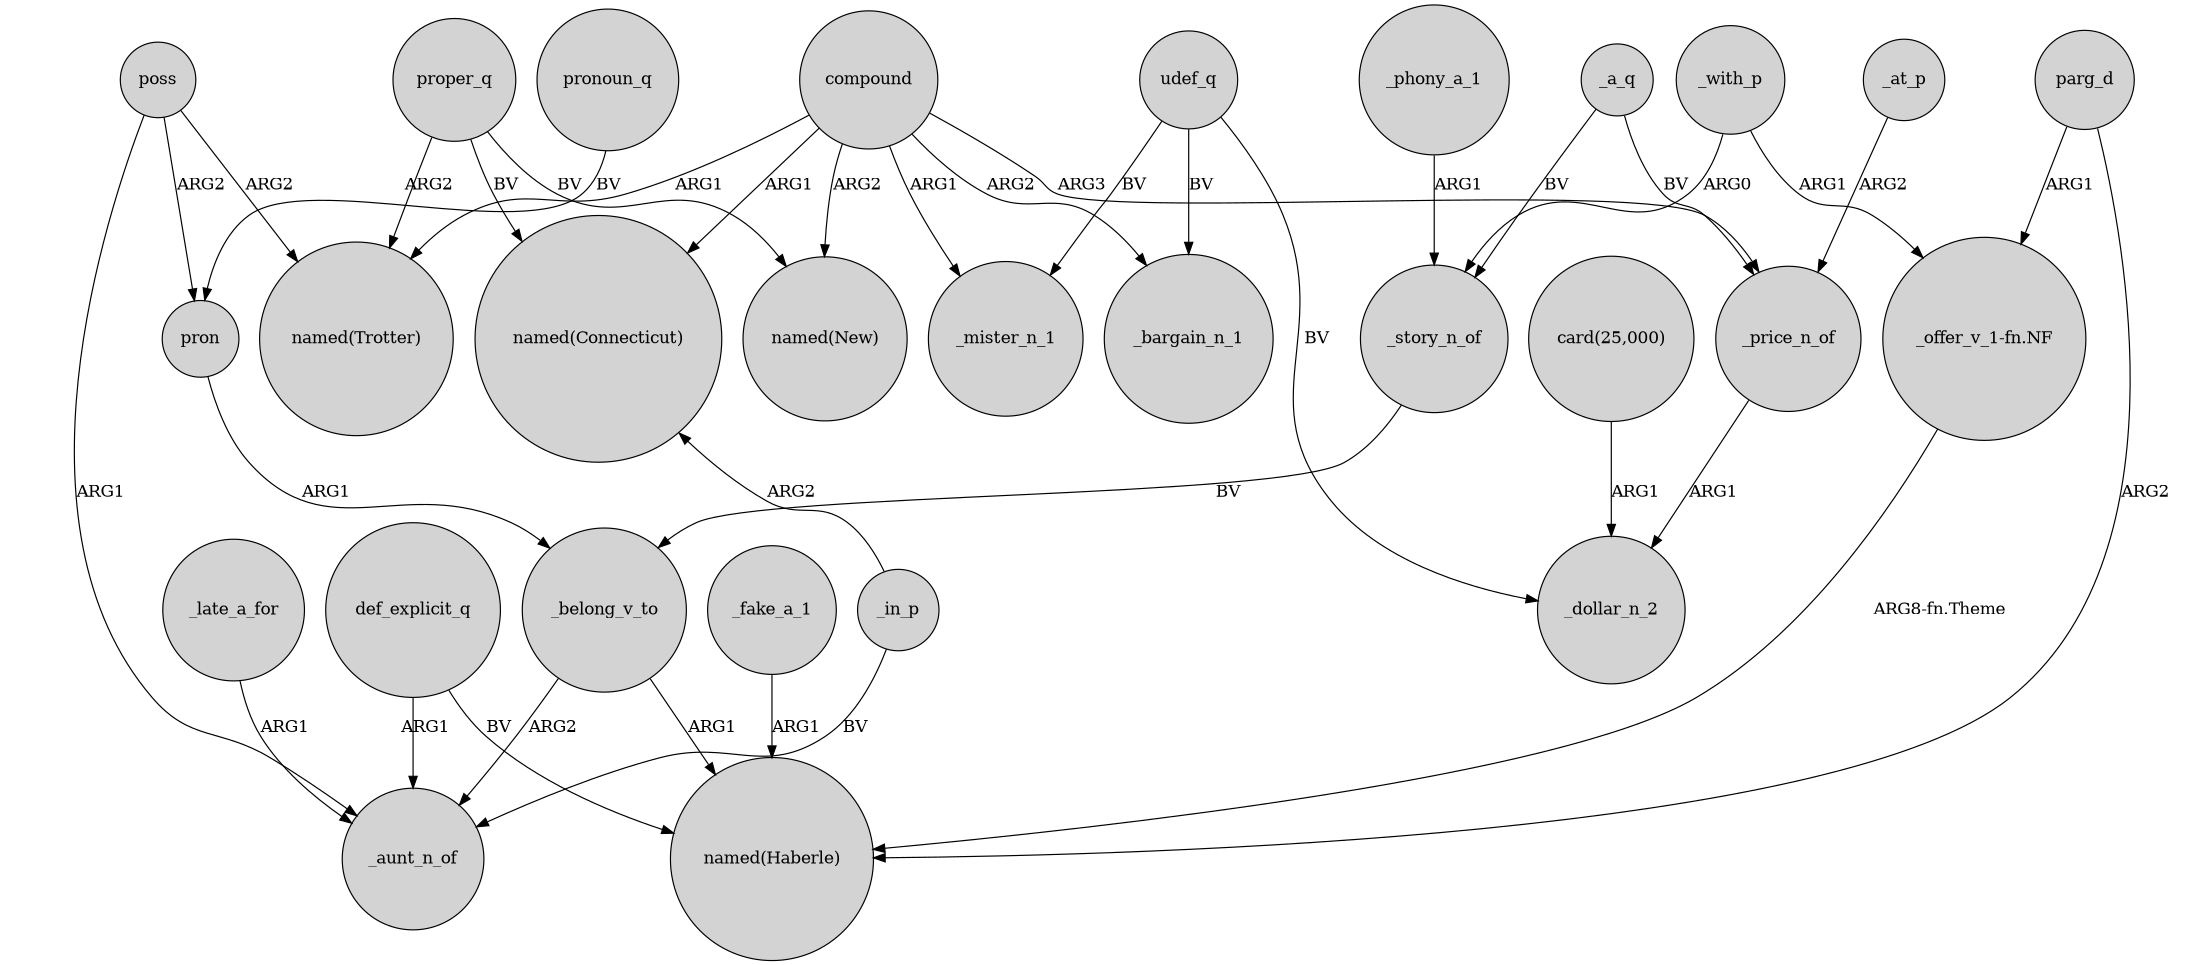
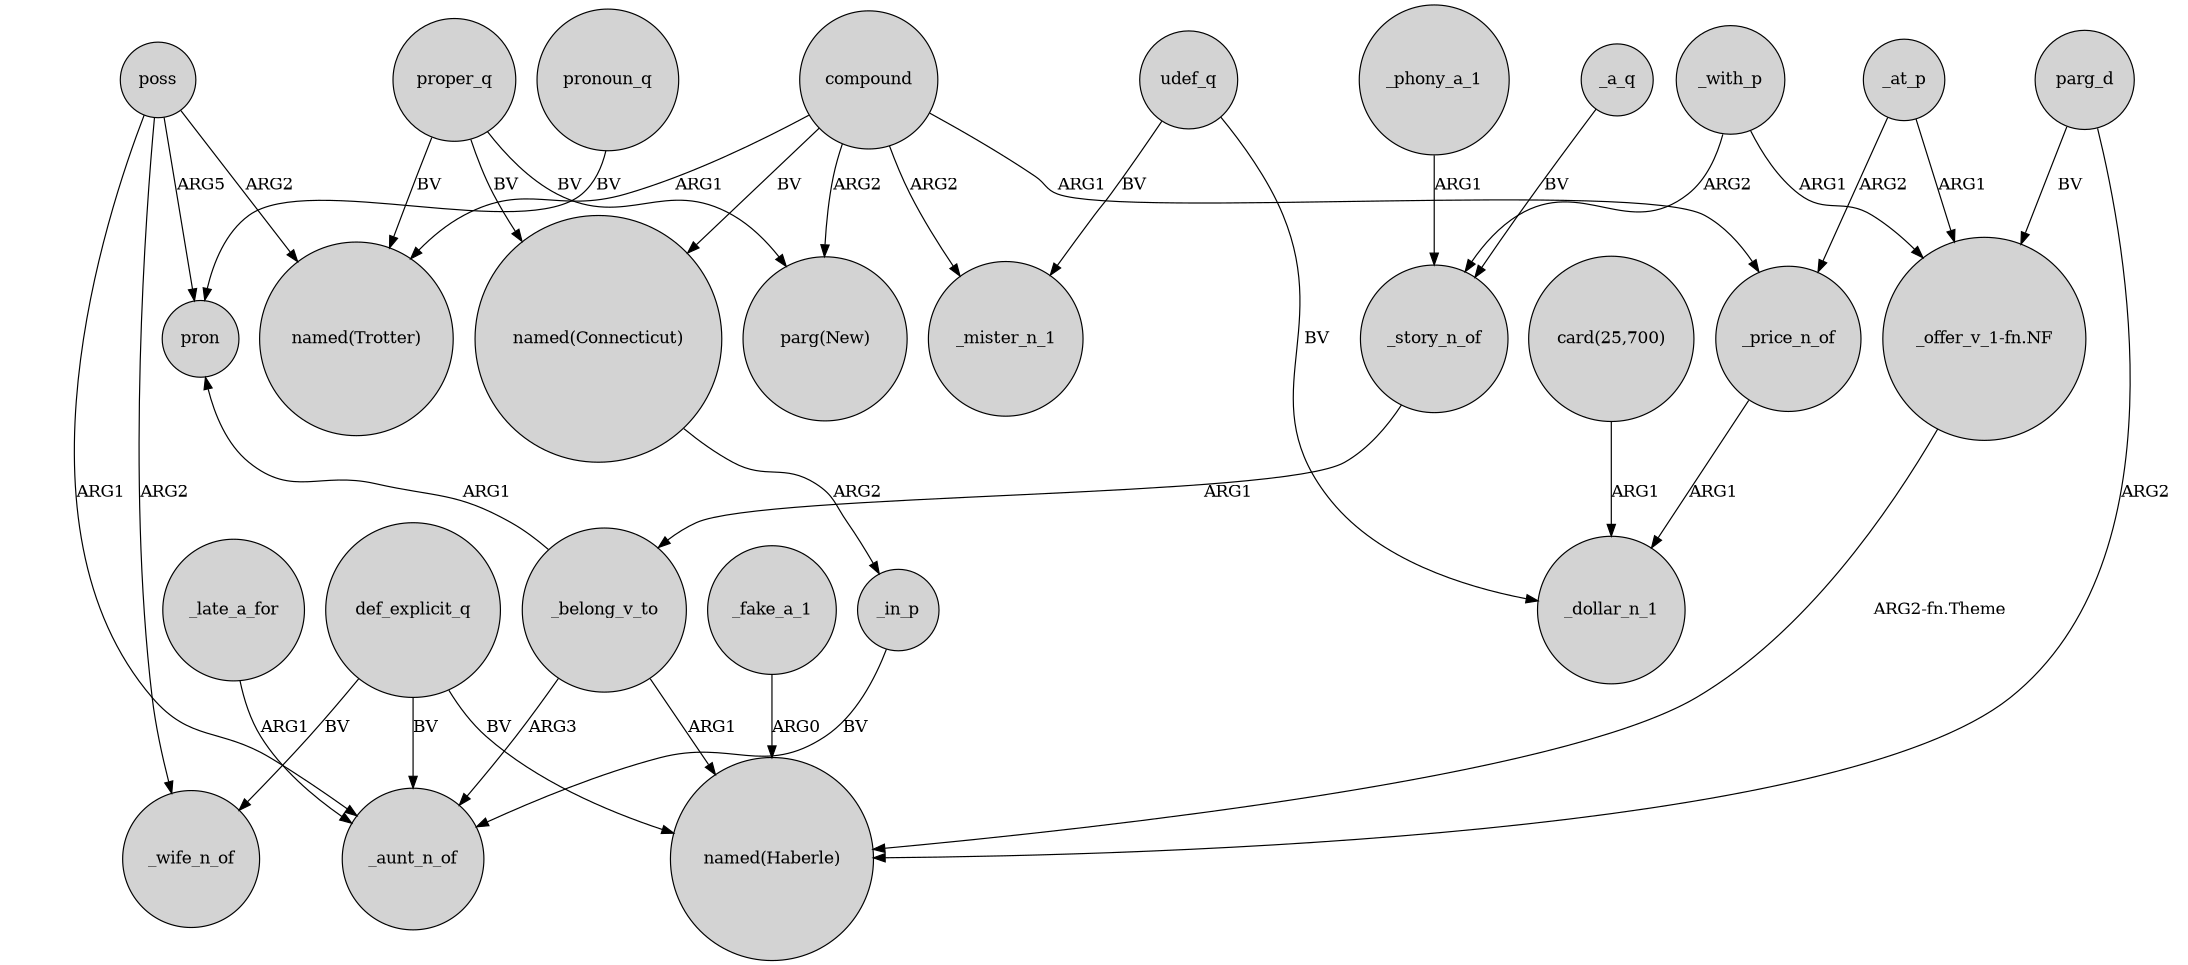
none -> (1933, 175)
(201, 185) -> (201, 185)
(429, 185) -> (429, 185)
(789, 185) -> (789, 185)
(934, 185) -> (934, 185)
(1082, 185) -> (1082, 185)
(1728, 185) -> (1728, 185)
(2070, 185) -> (2070, 185)
(1665, 195) -> none
(825, 339) -> (825, 339)
(1189, 339) -> none
(1611, 339) -> (1611, 339)
(1228, 492) -> (1228, 492)
(766, 501) -> (794, 474)
(344, 507) -> (361, 481)
(1611, 610) -> (1611, 610)
(1940, 610) -> (1940, 610)
(425, 728) -> (425, 728)
(553, 728) -> (553, 728)
(796, 728) -> (796, 728)
none -> (191, 859)
